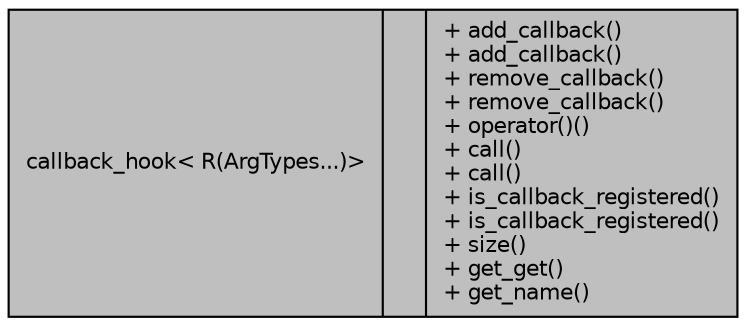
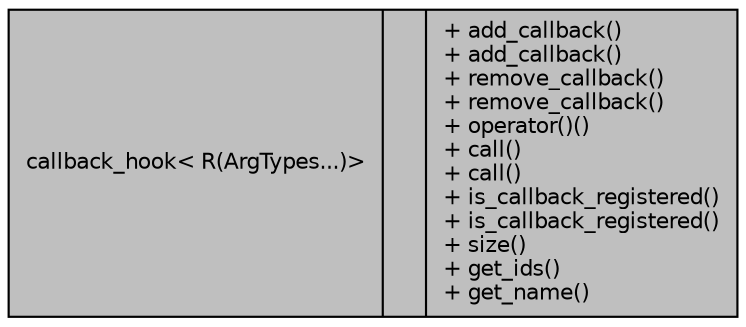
(504, 269) -> (503, 269)
